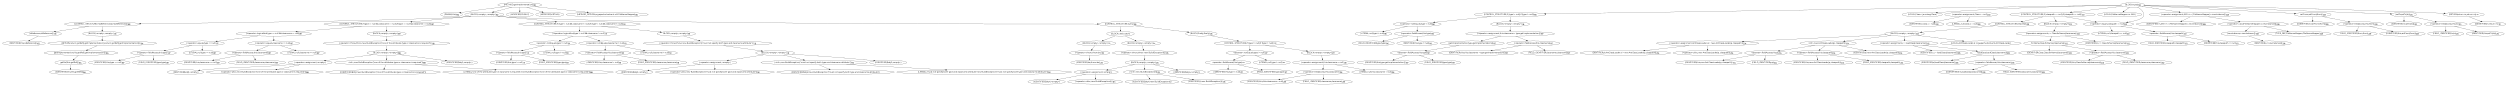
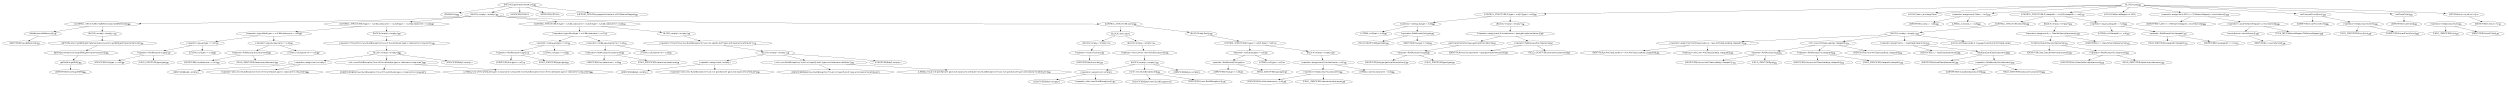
(2142, 18) -> (2057, 9)
(2423, 19) -> none
